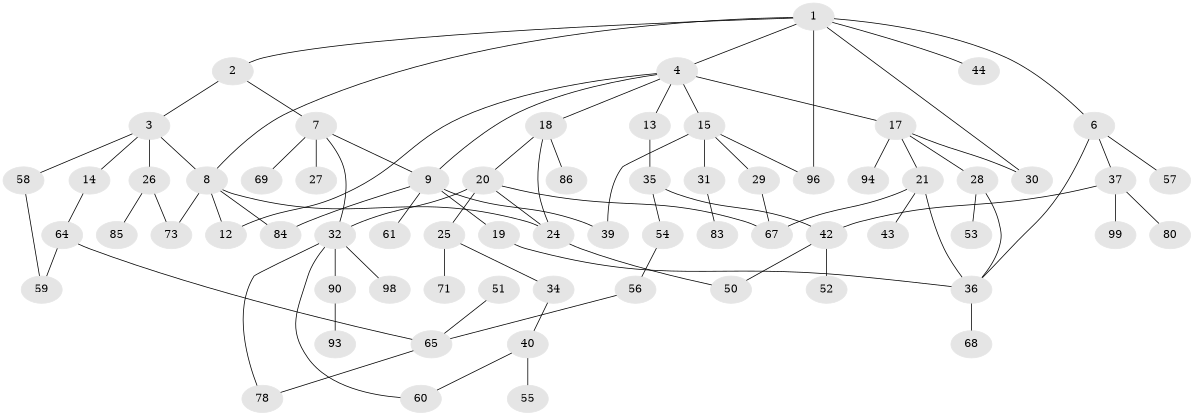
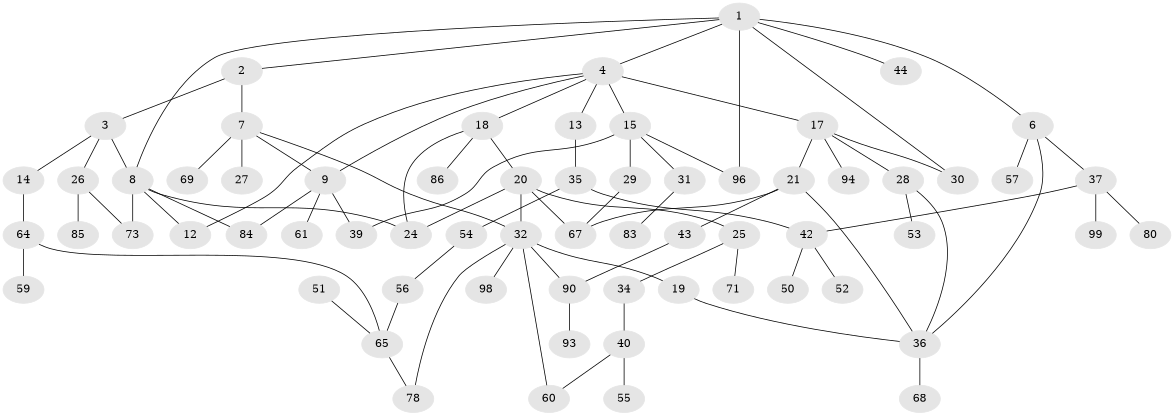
(24, 180) -> none
(459, 204) -> (600, 262)
none -> (627, 262)
(626, 263) -> none
